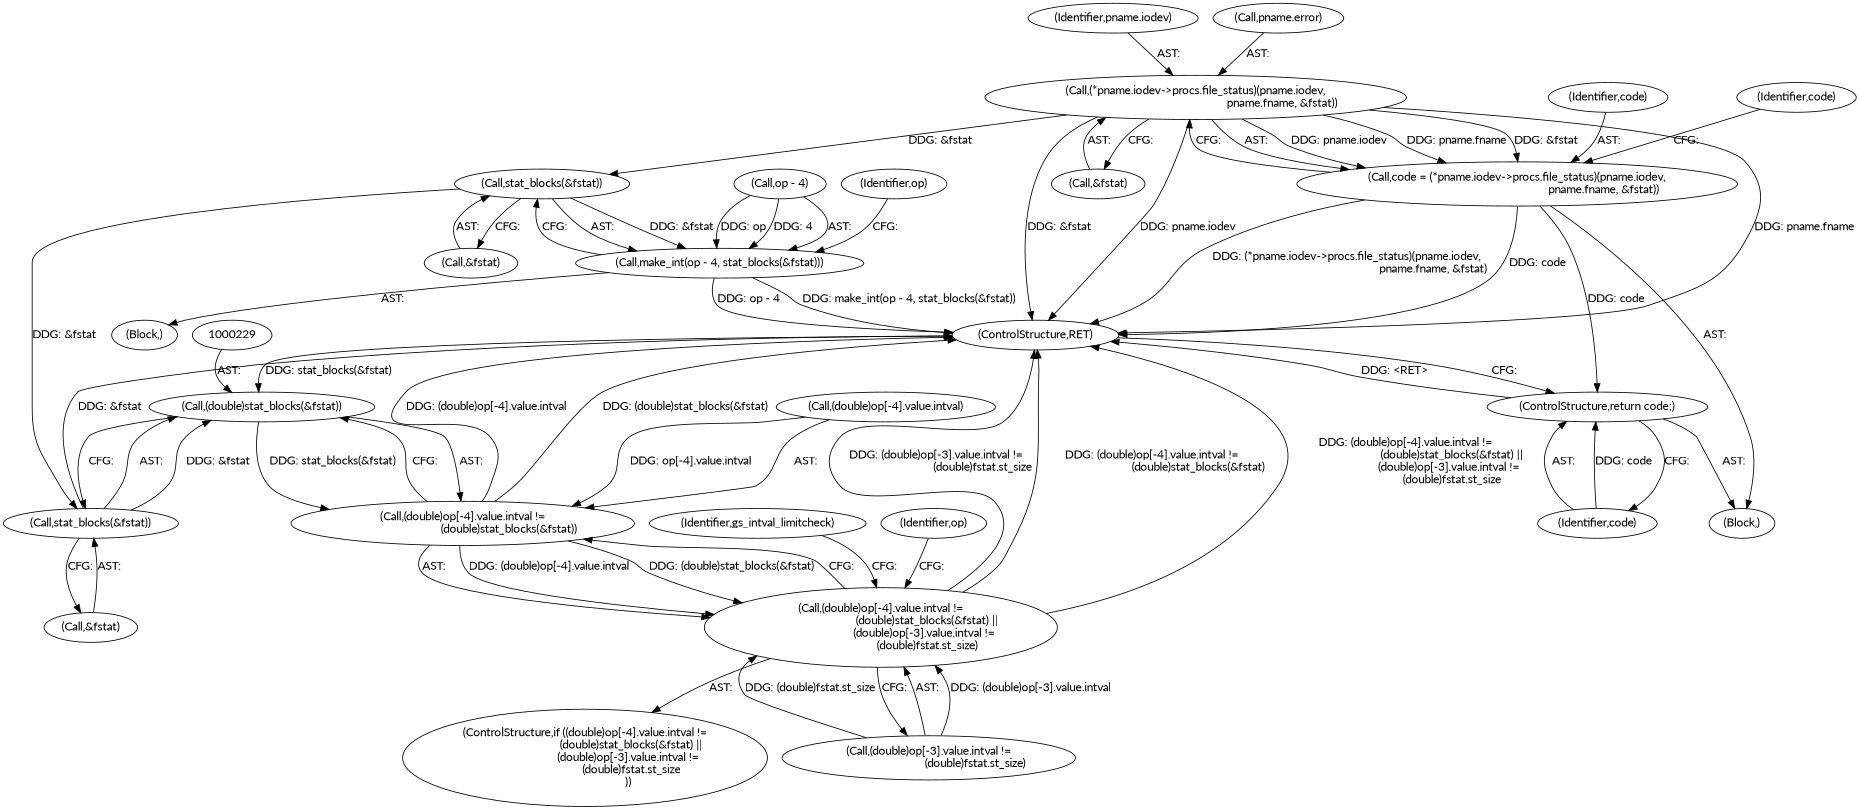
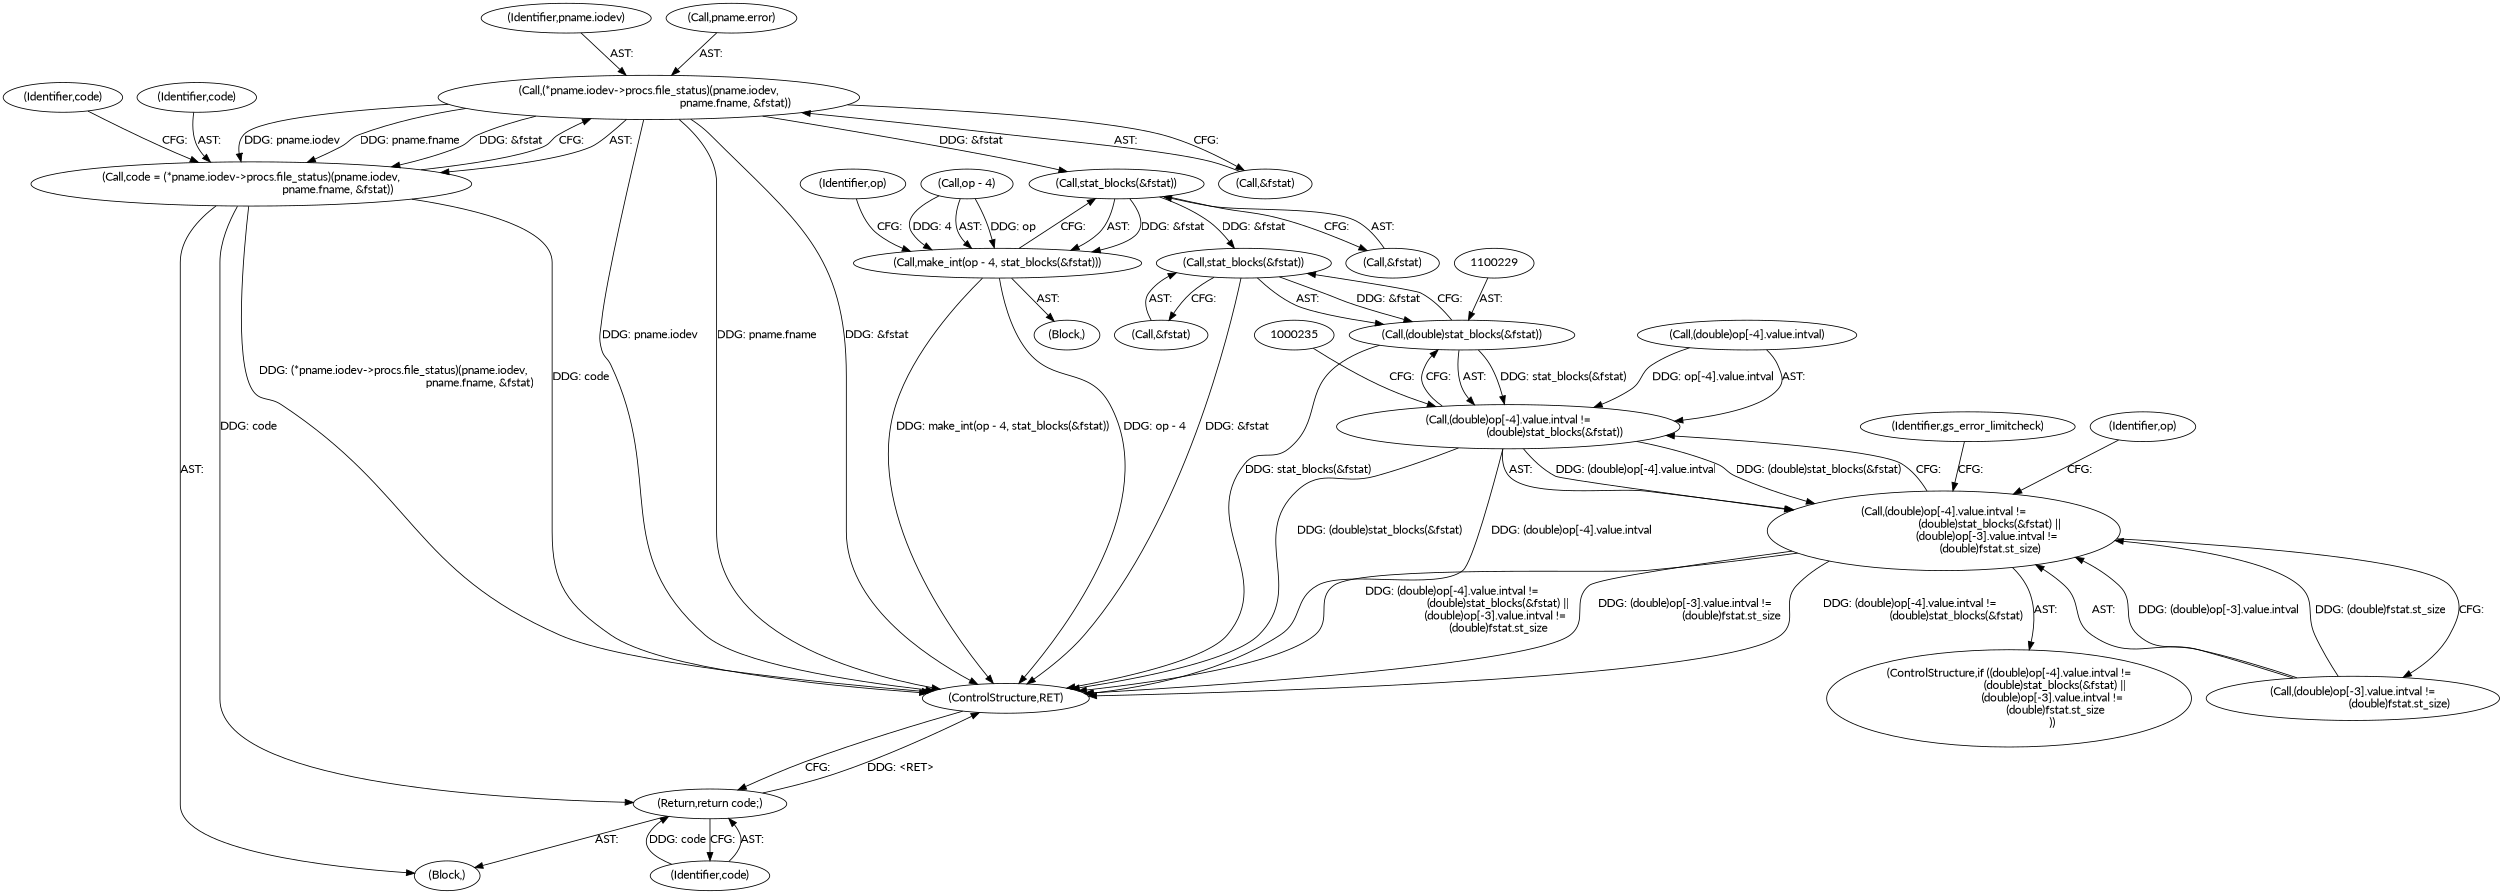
(232, 335) -> (1494, 263)
none -> (1294, 335)
(438, 346) -> (1233, 535)
(1597, 407) -> (710, 804)
(758, 523) -> (1968, 427)
